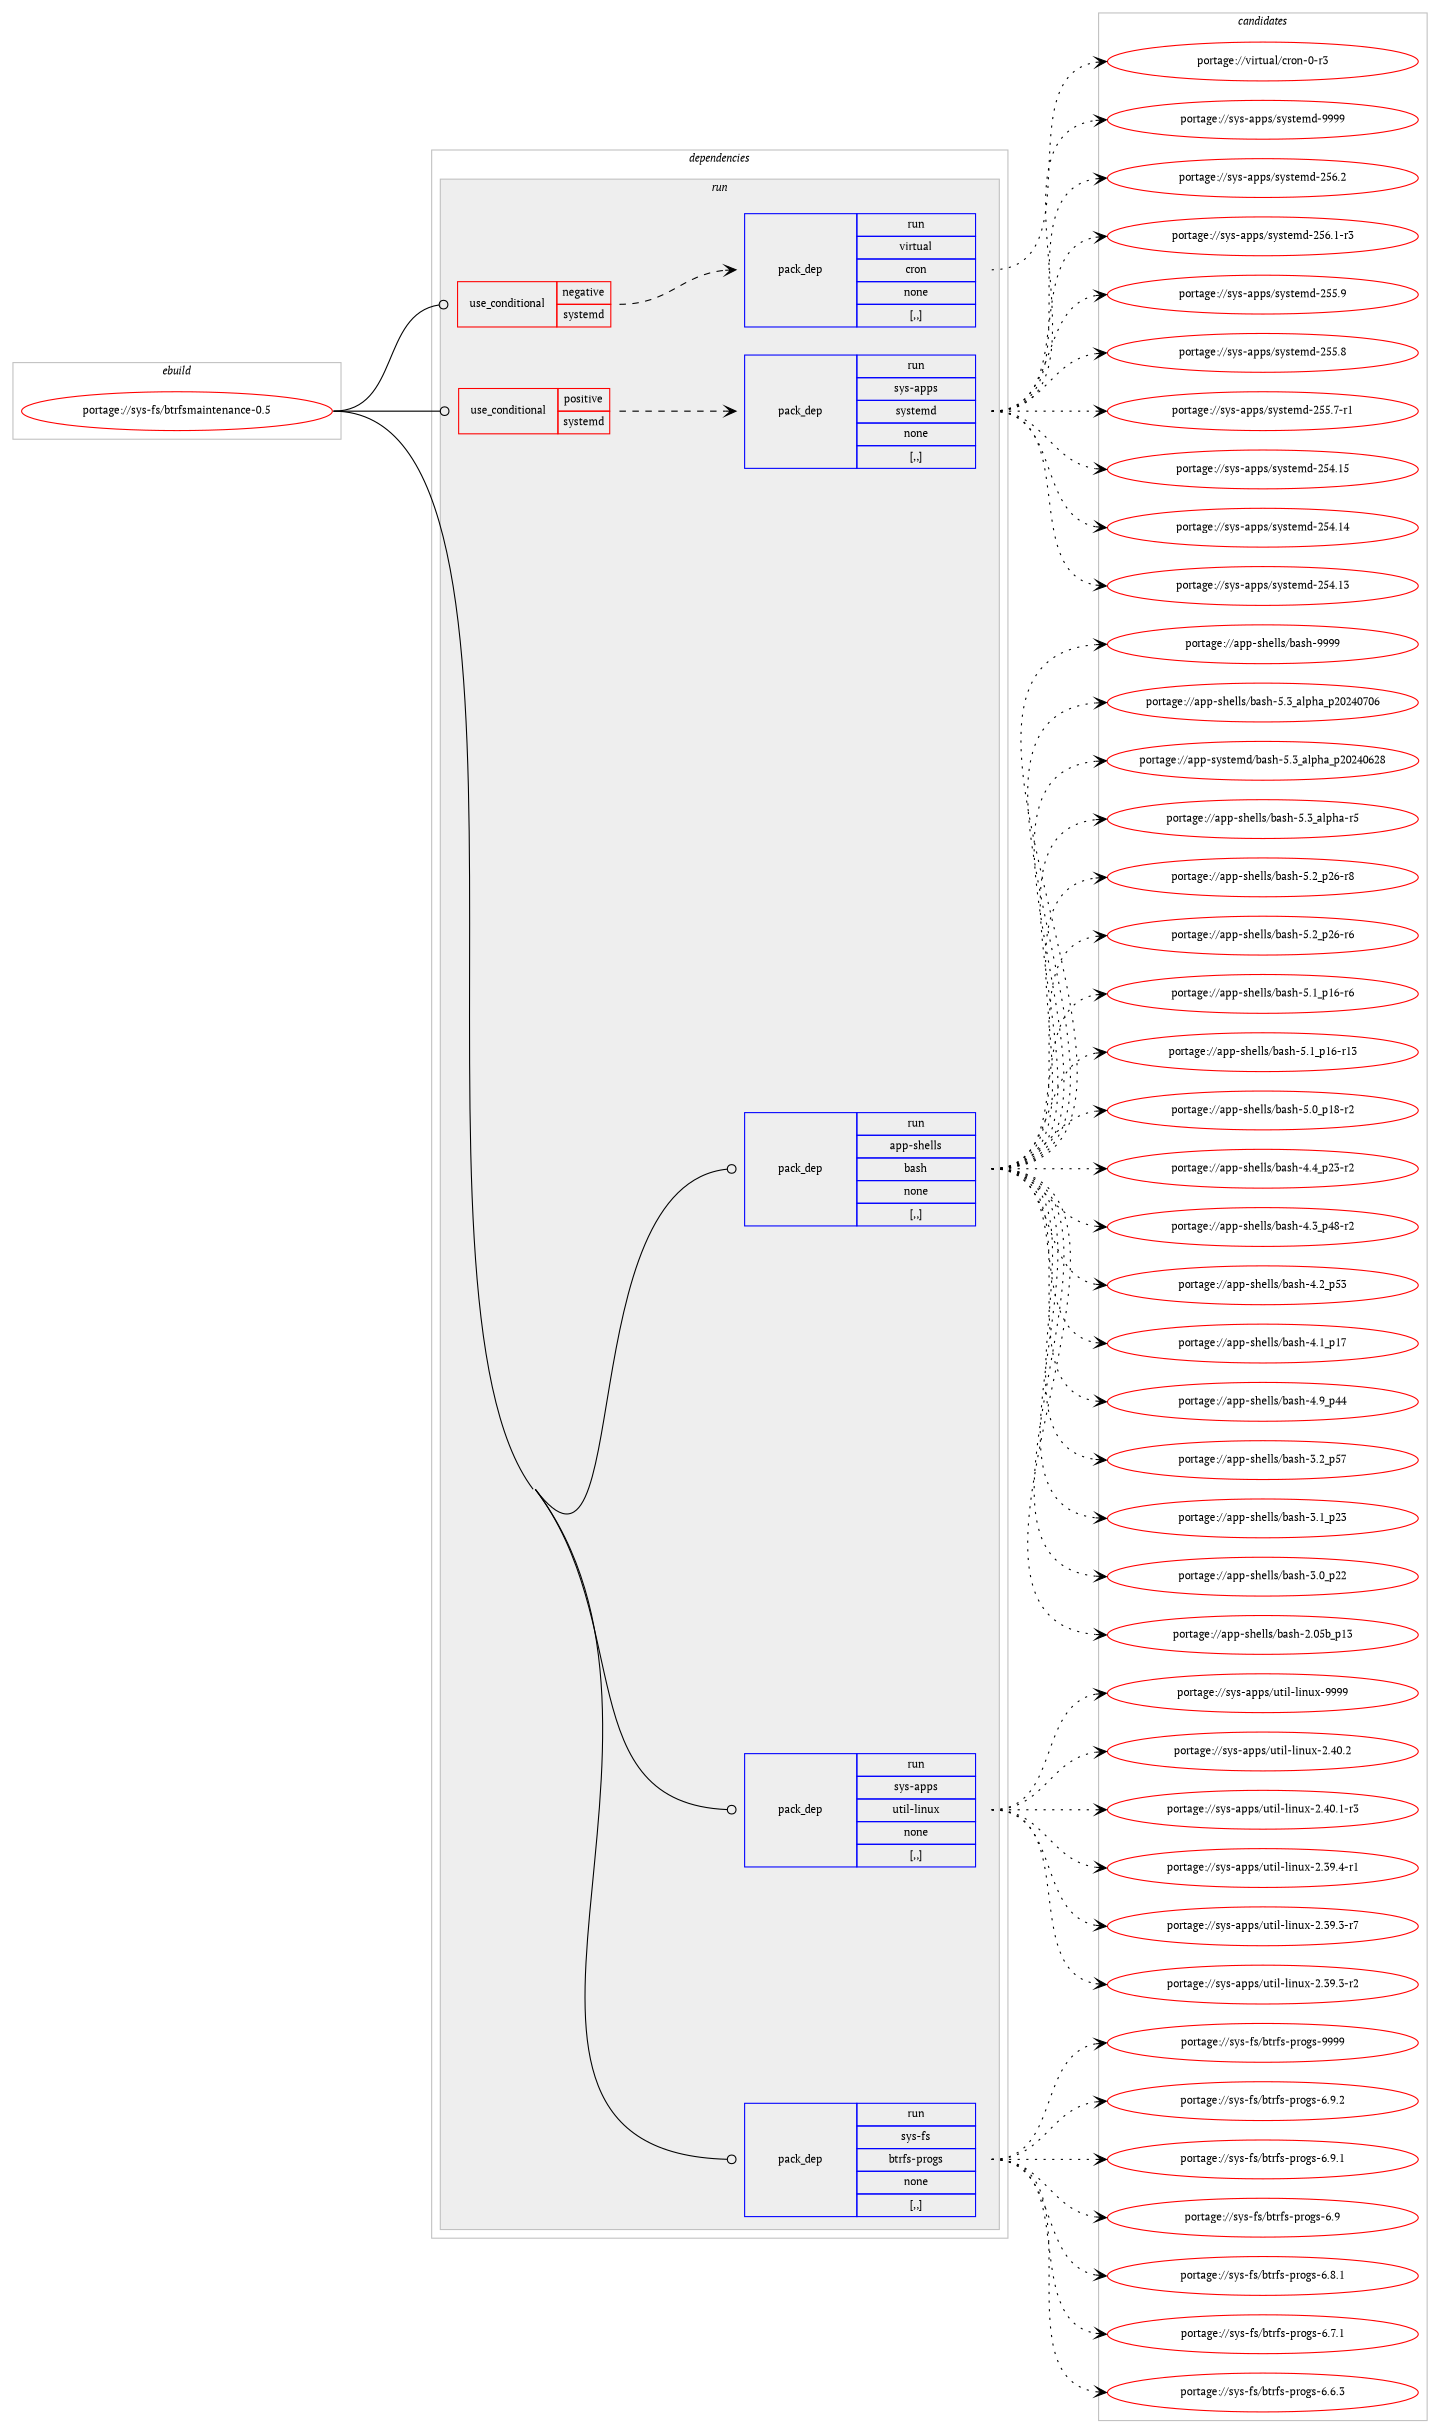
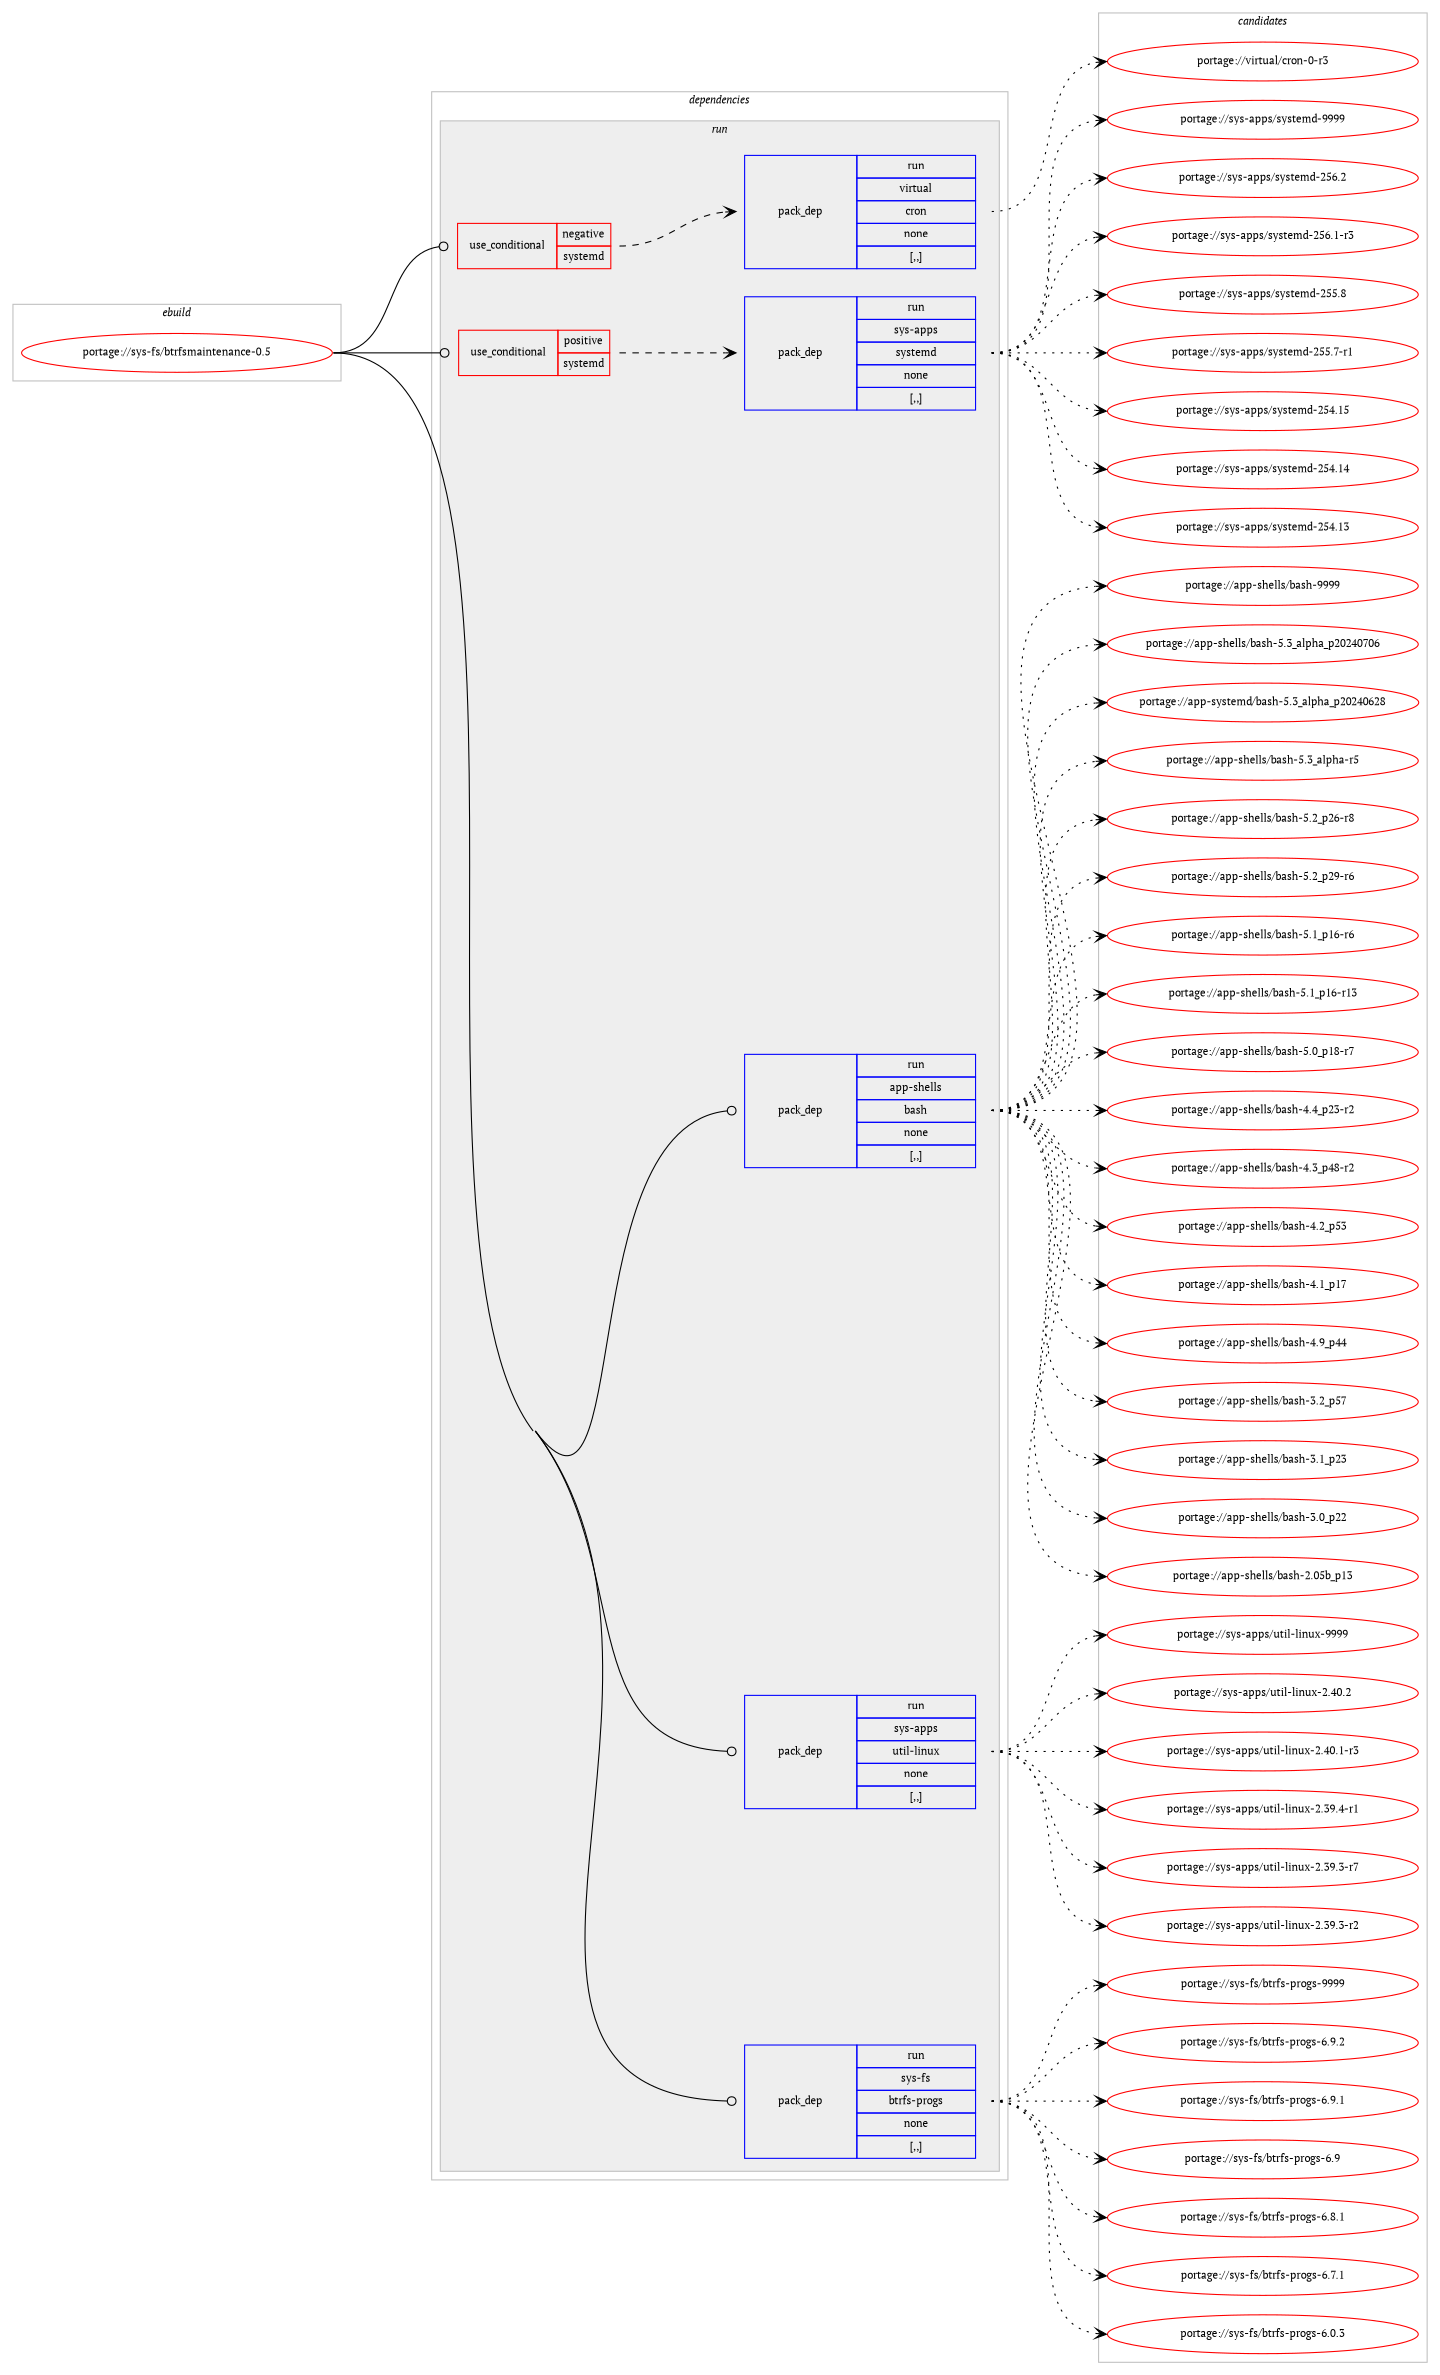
(1263, 295) -> none
(1263, 936) -> (1263, 877)
(1263, 1110) -> (1263, 1052)
(1263, 2393) -> (1263, 2334)
